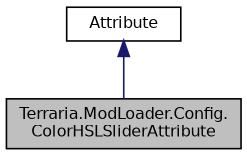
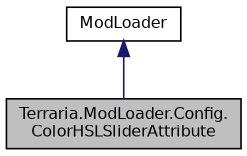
(124, 24) -> (124, 24)
